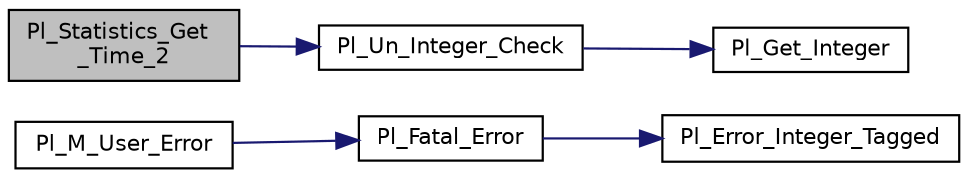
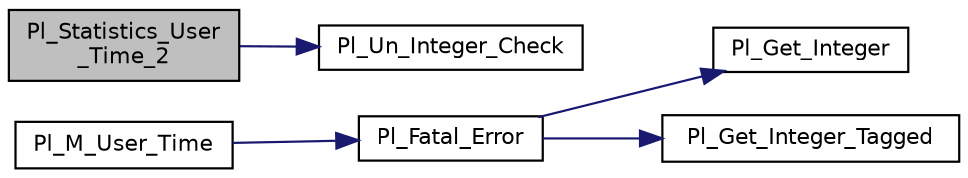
(124, 45) -> (124, 45)
(637, 49) -> (620, 97)
(811, 138) -> (811, 138)
(124, 145) -> (124, 145)
